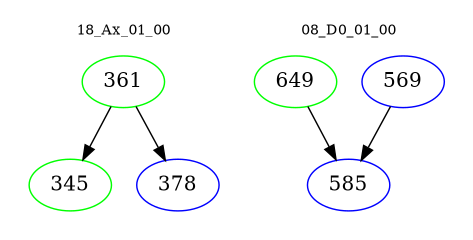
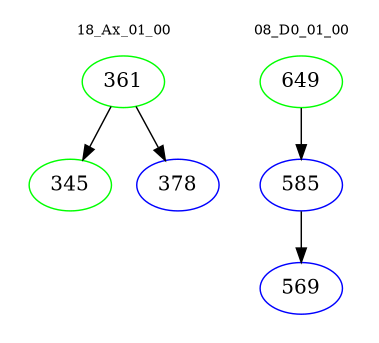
(379, 127) -> (301, 230)
